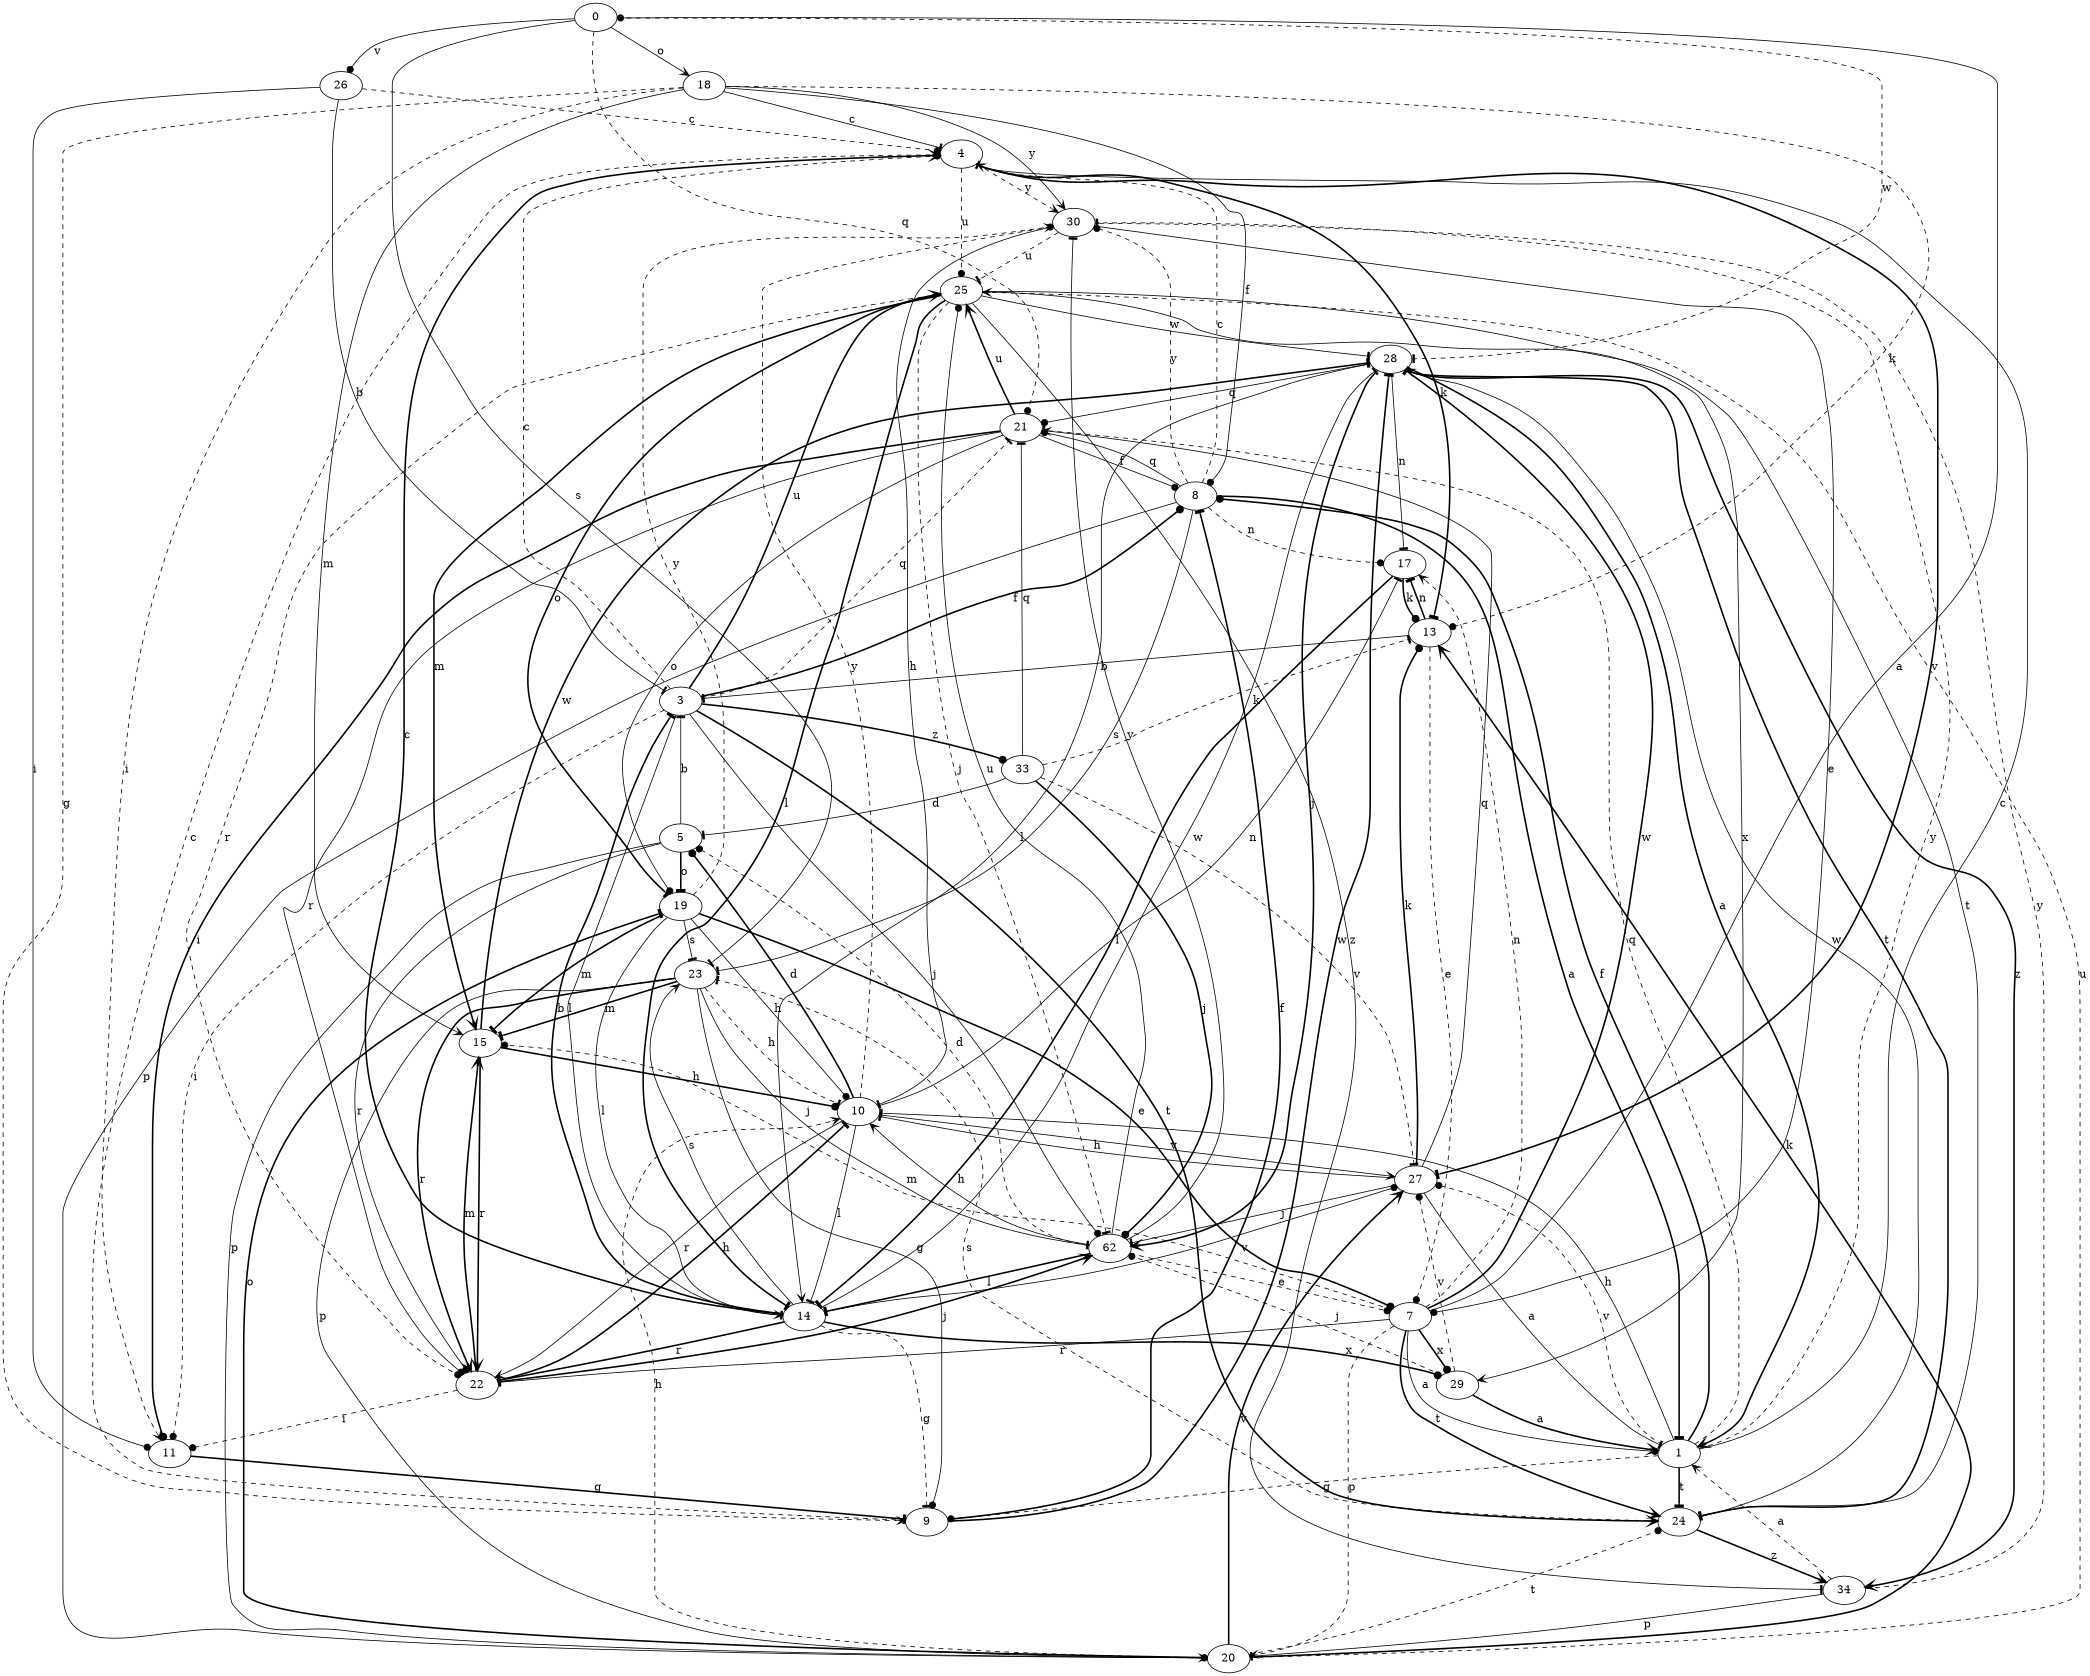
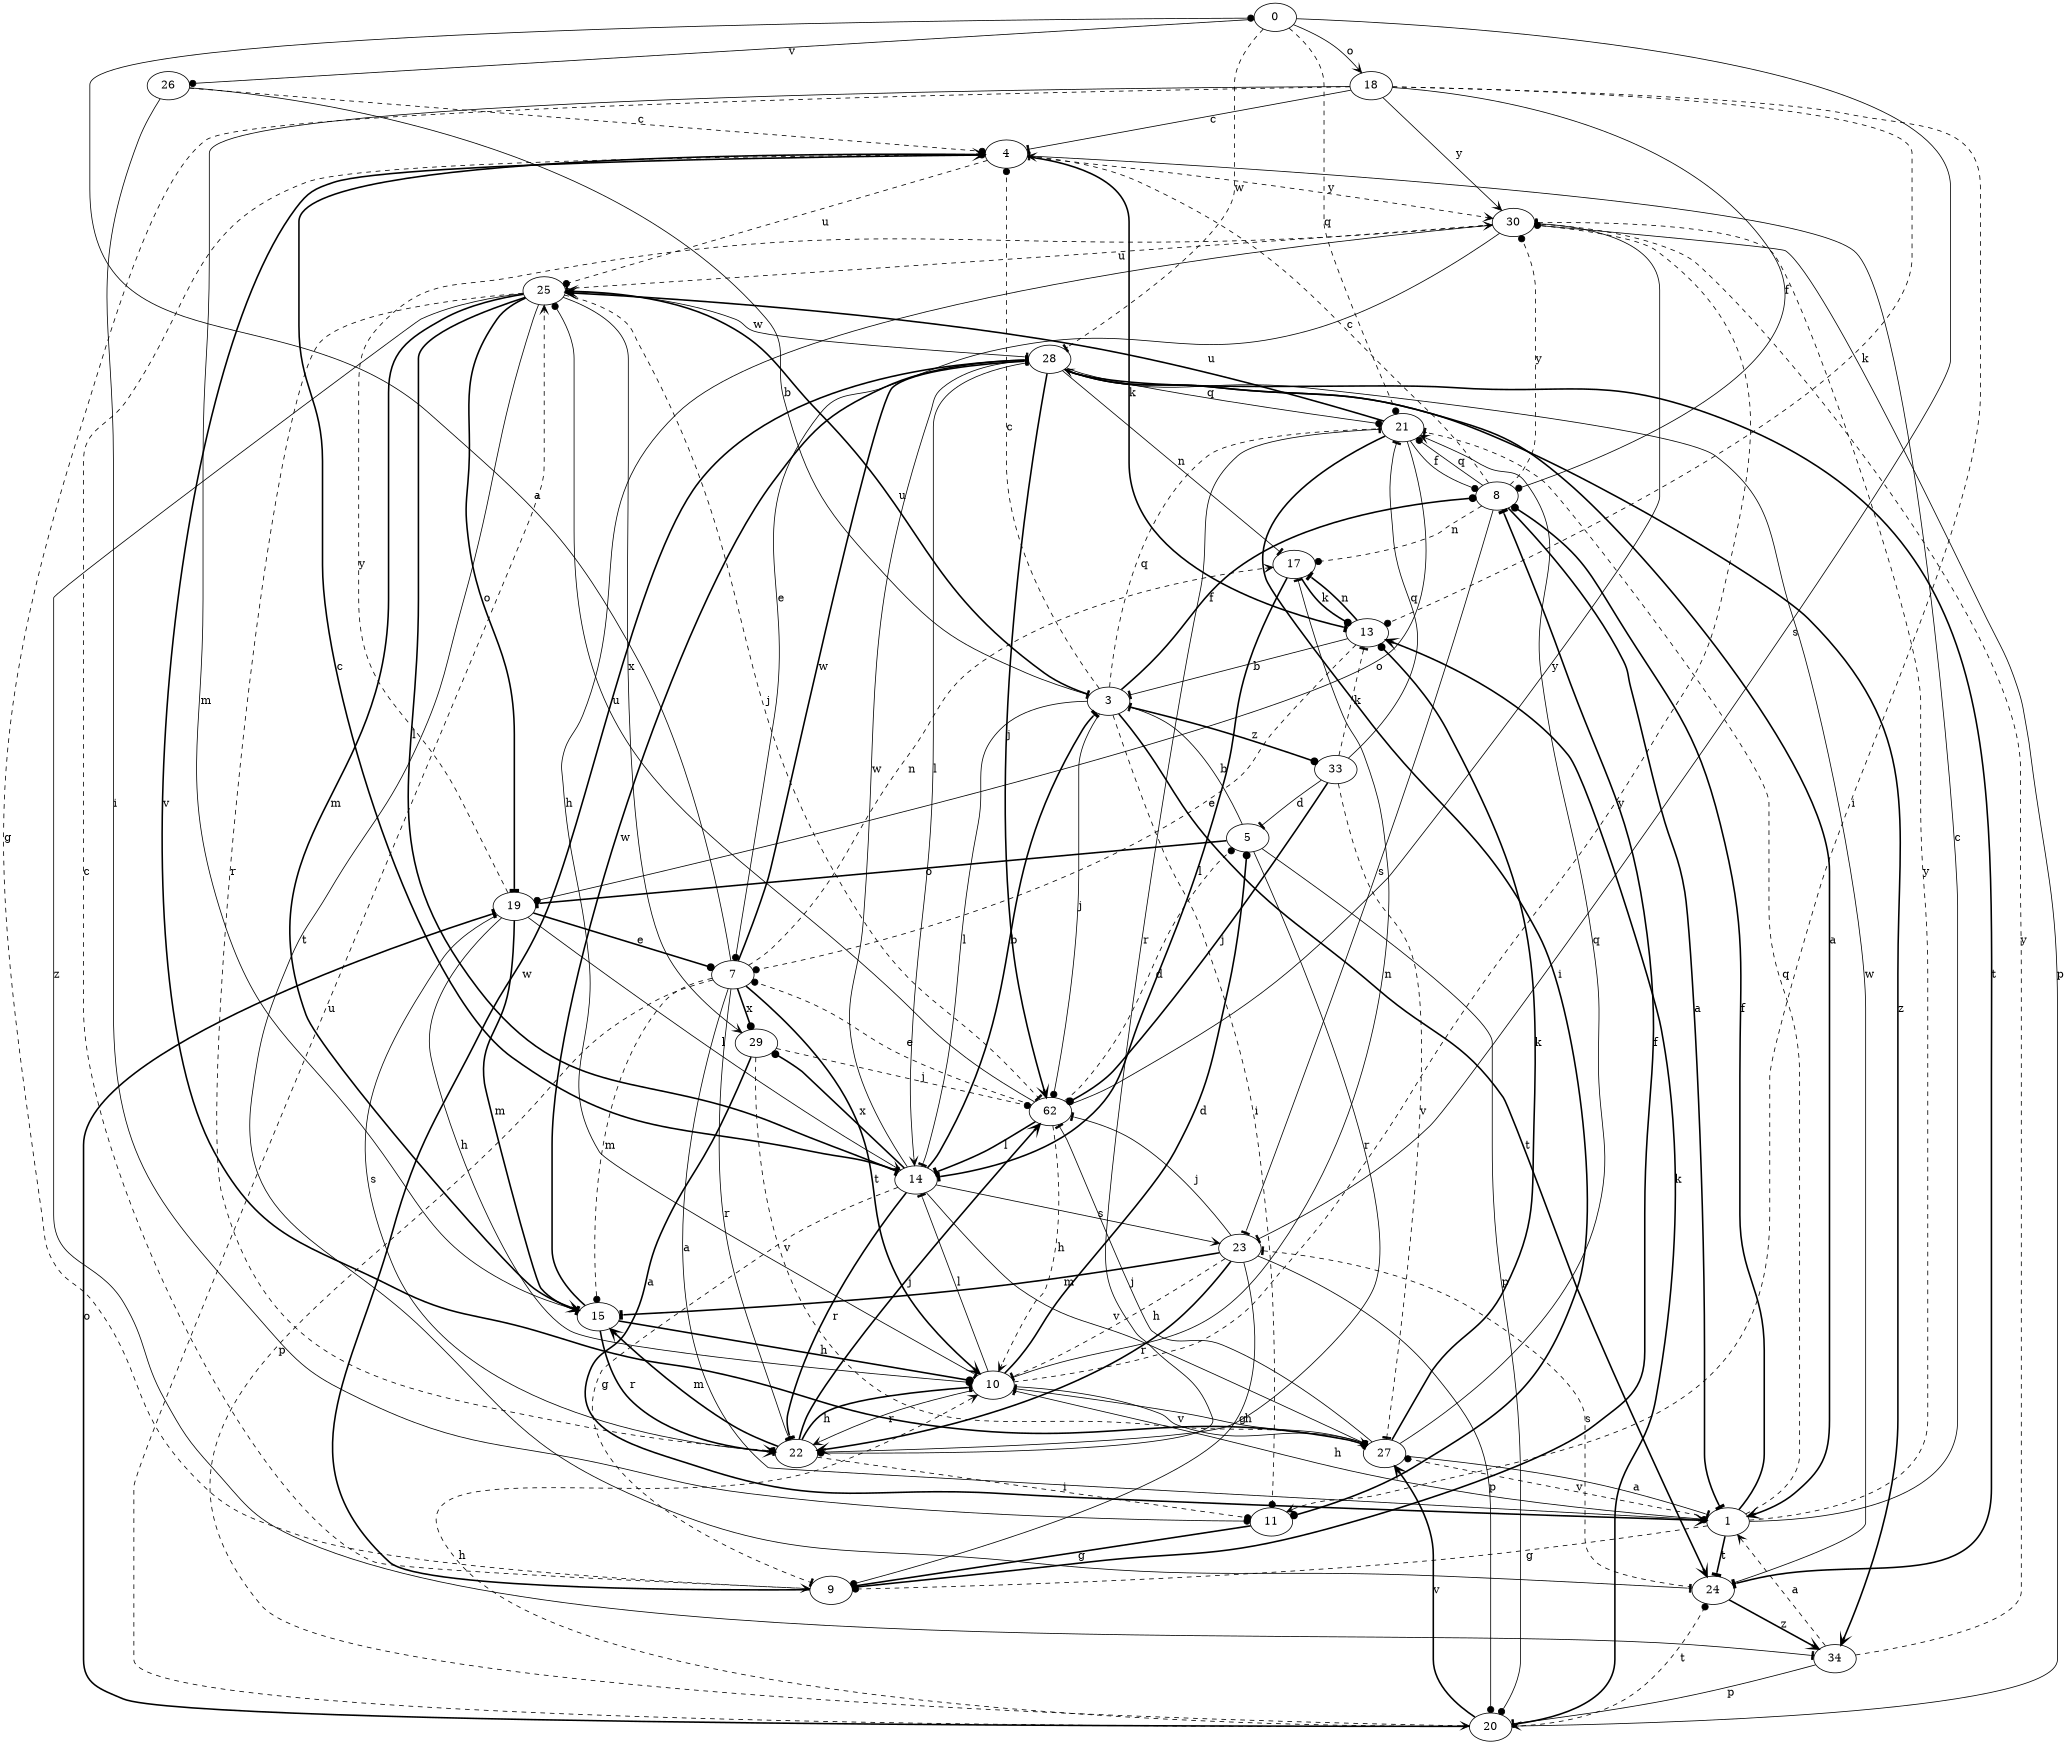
(688, 939) -> (404, 1283)
(963, 1198) -> (1055, 1251)
(63, 1300) -> (2057, 1072)
(1490, 1455) -> (871, 1172)
